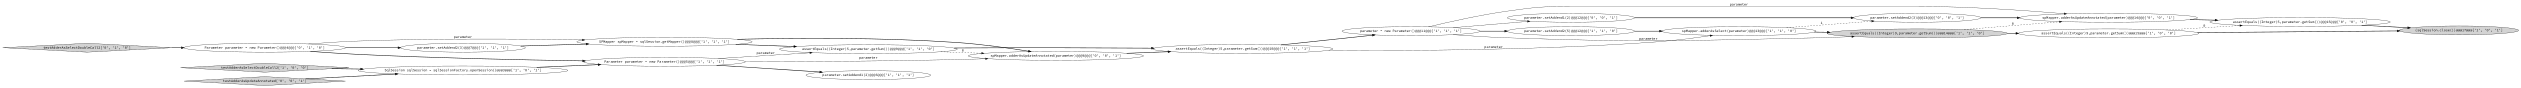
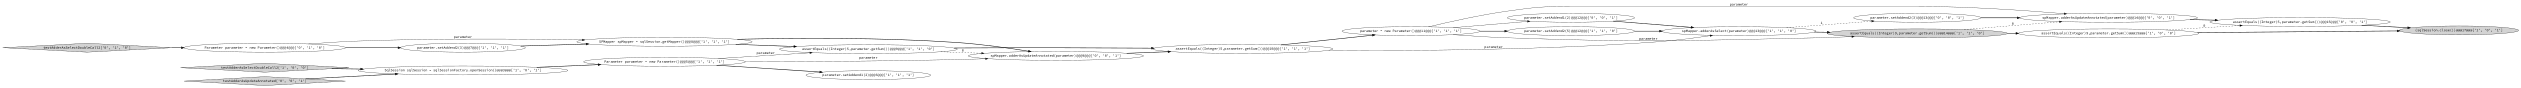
(1743, 18) -> (1652, 24)
(446, 58) -> none
